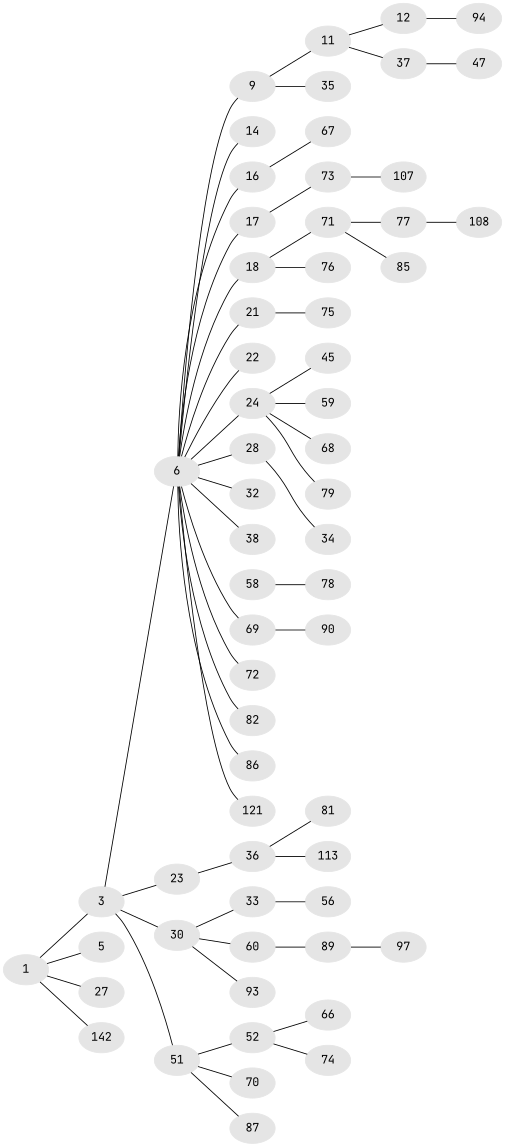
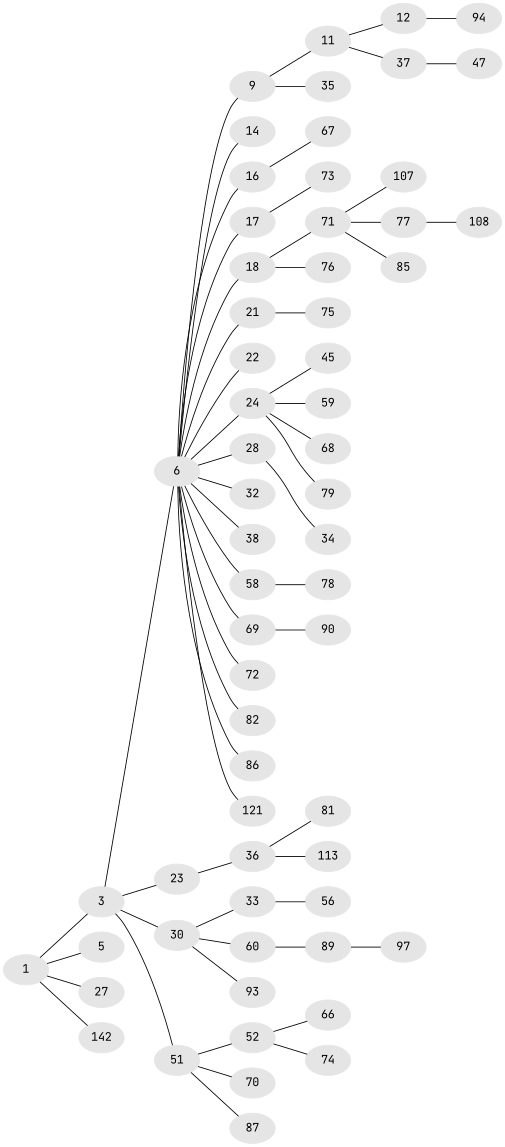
(366, 177) -> (366, 200)
none -> (209, 531)
